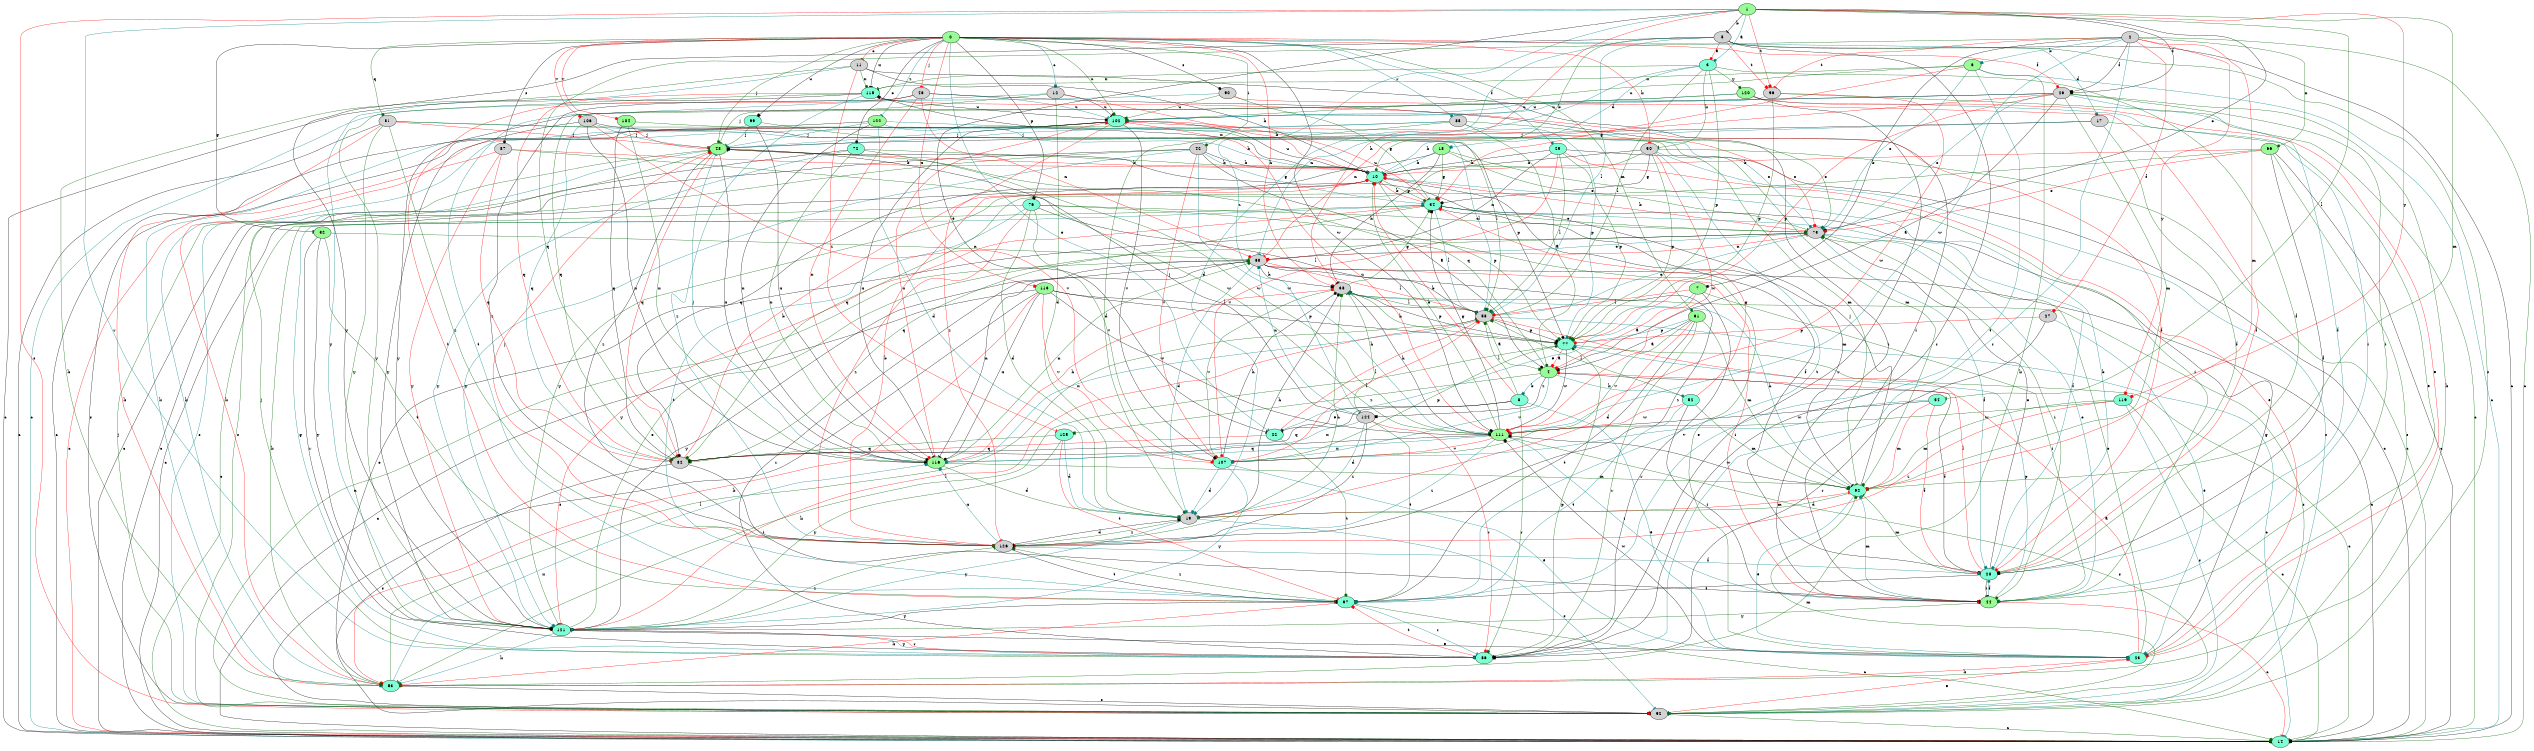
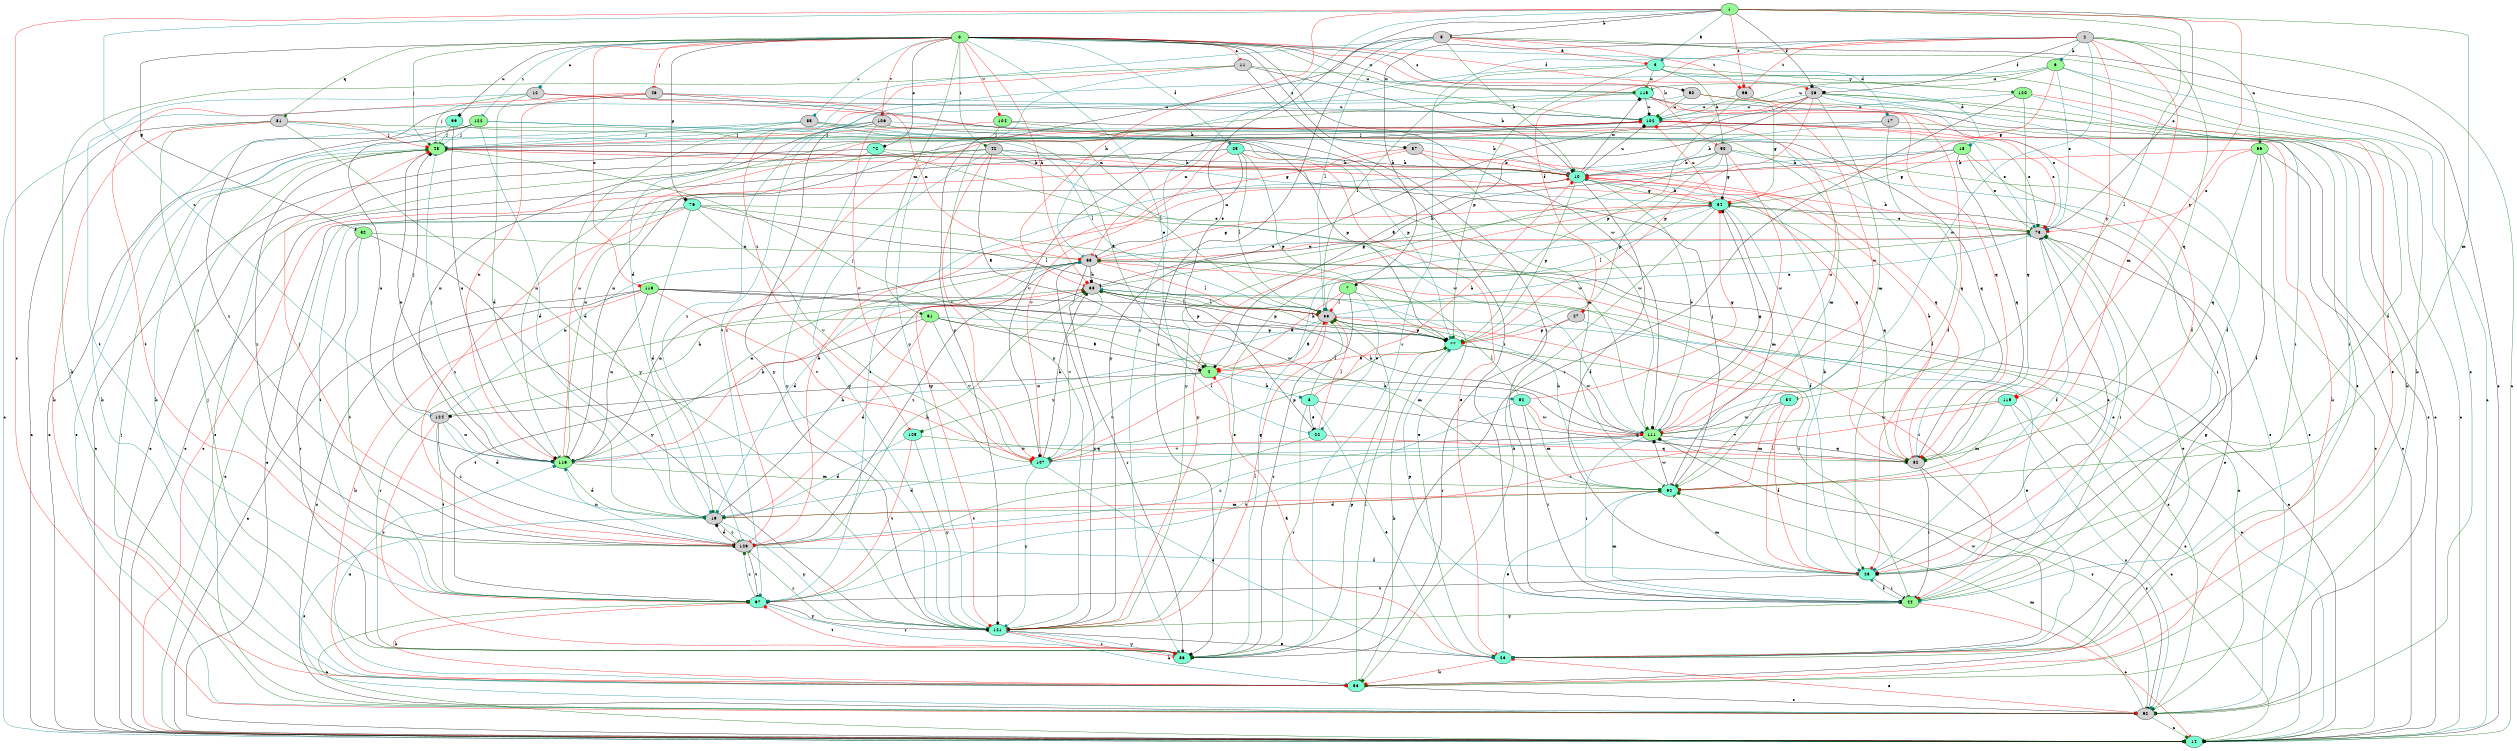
none -> (1385, 216)
(1469, 261) -> (853, 261)
(1854, 389) -> none
